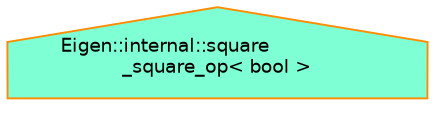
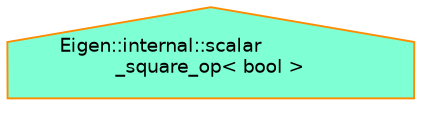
(217, 58) -> (211, 58)
